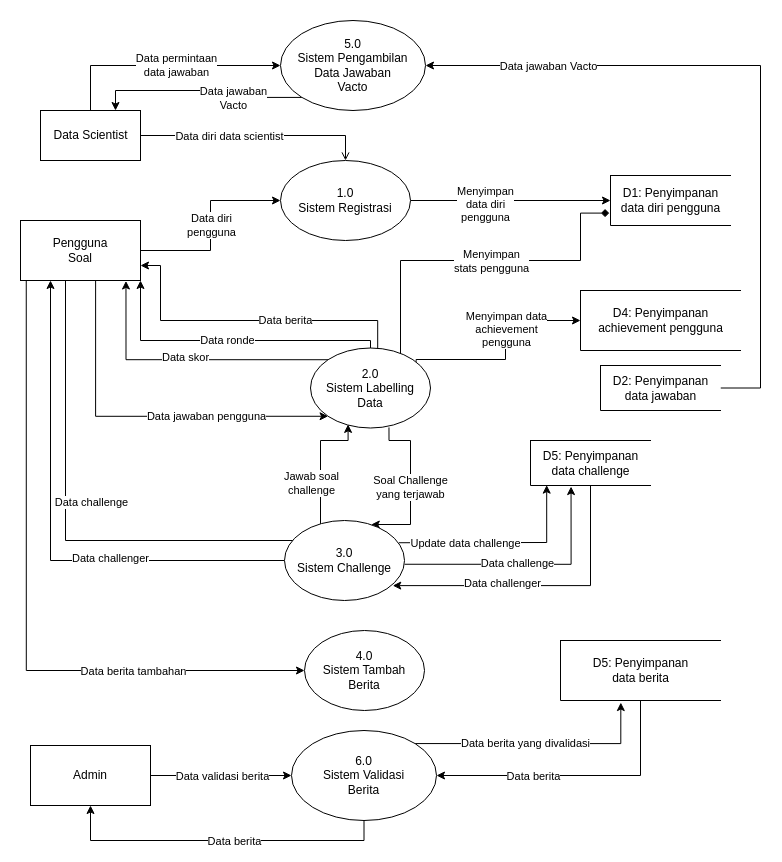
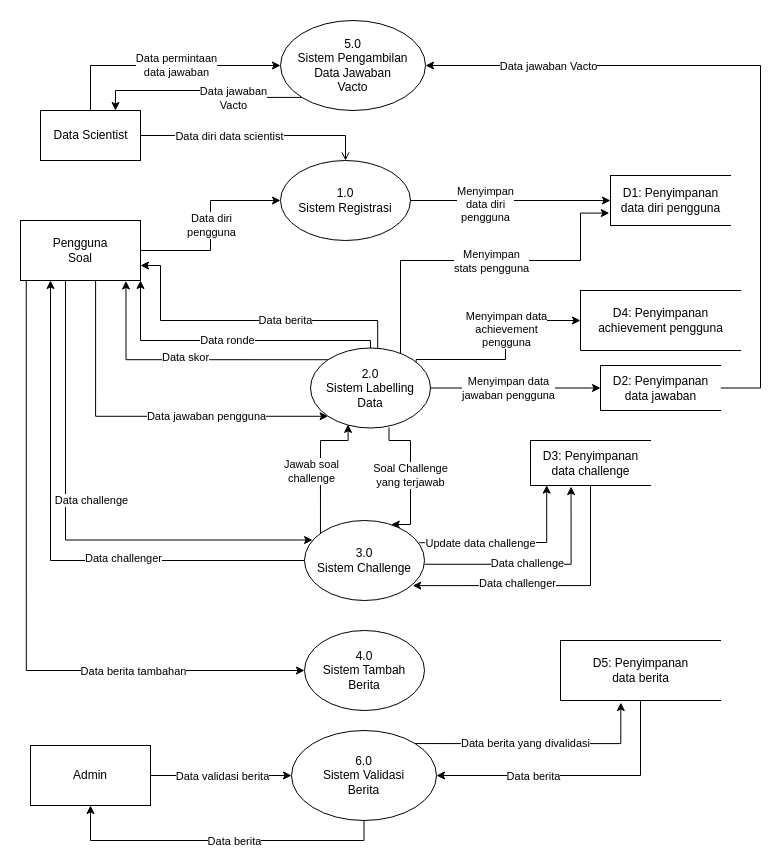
(600, 213) -> (601, 213)
none -> (573, 388)
(591, 464) -> (591, 464)
(345, 561) -> (365, 561)
